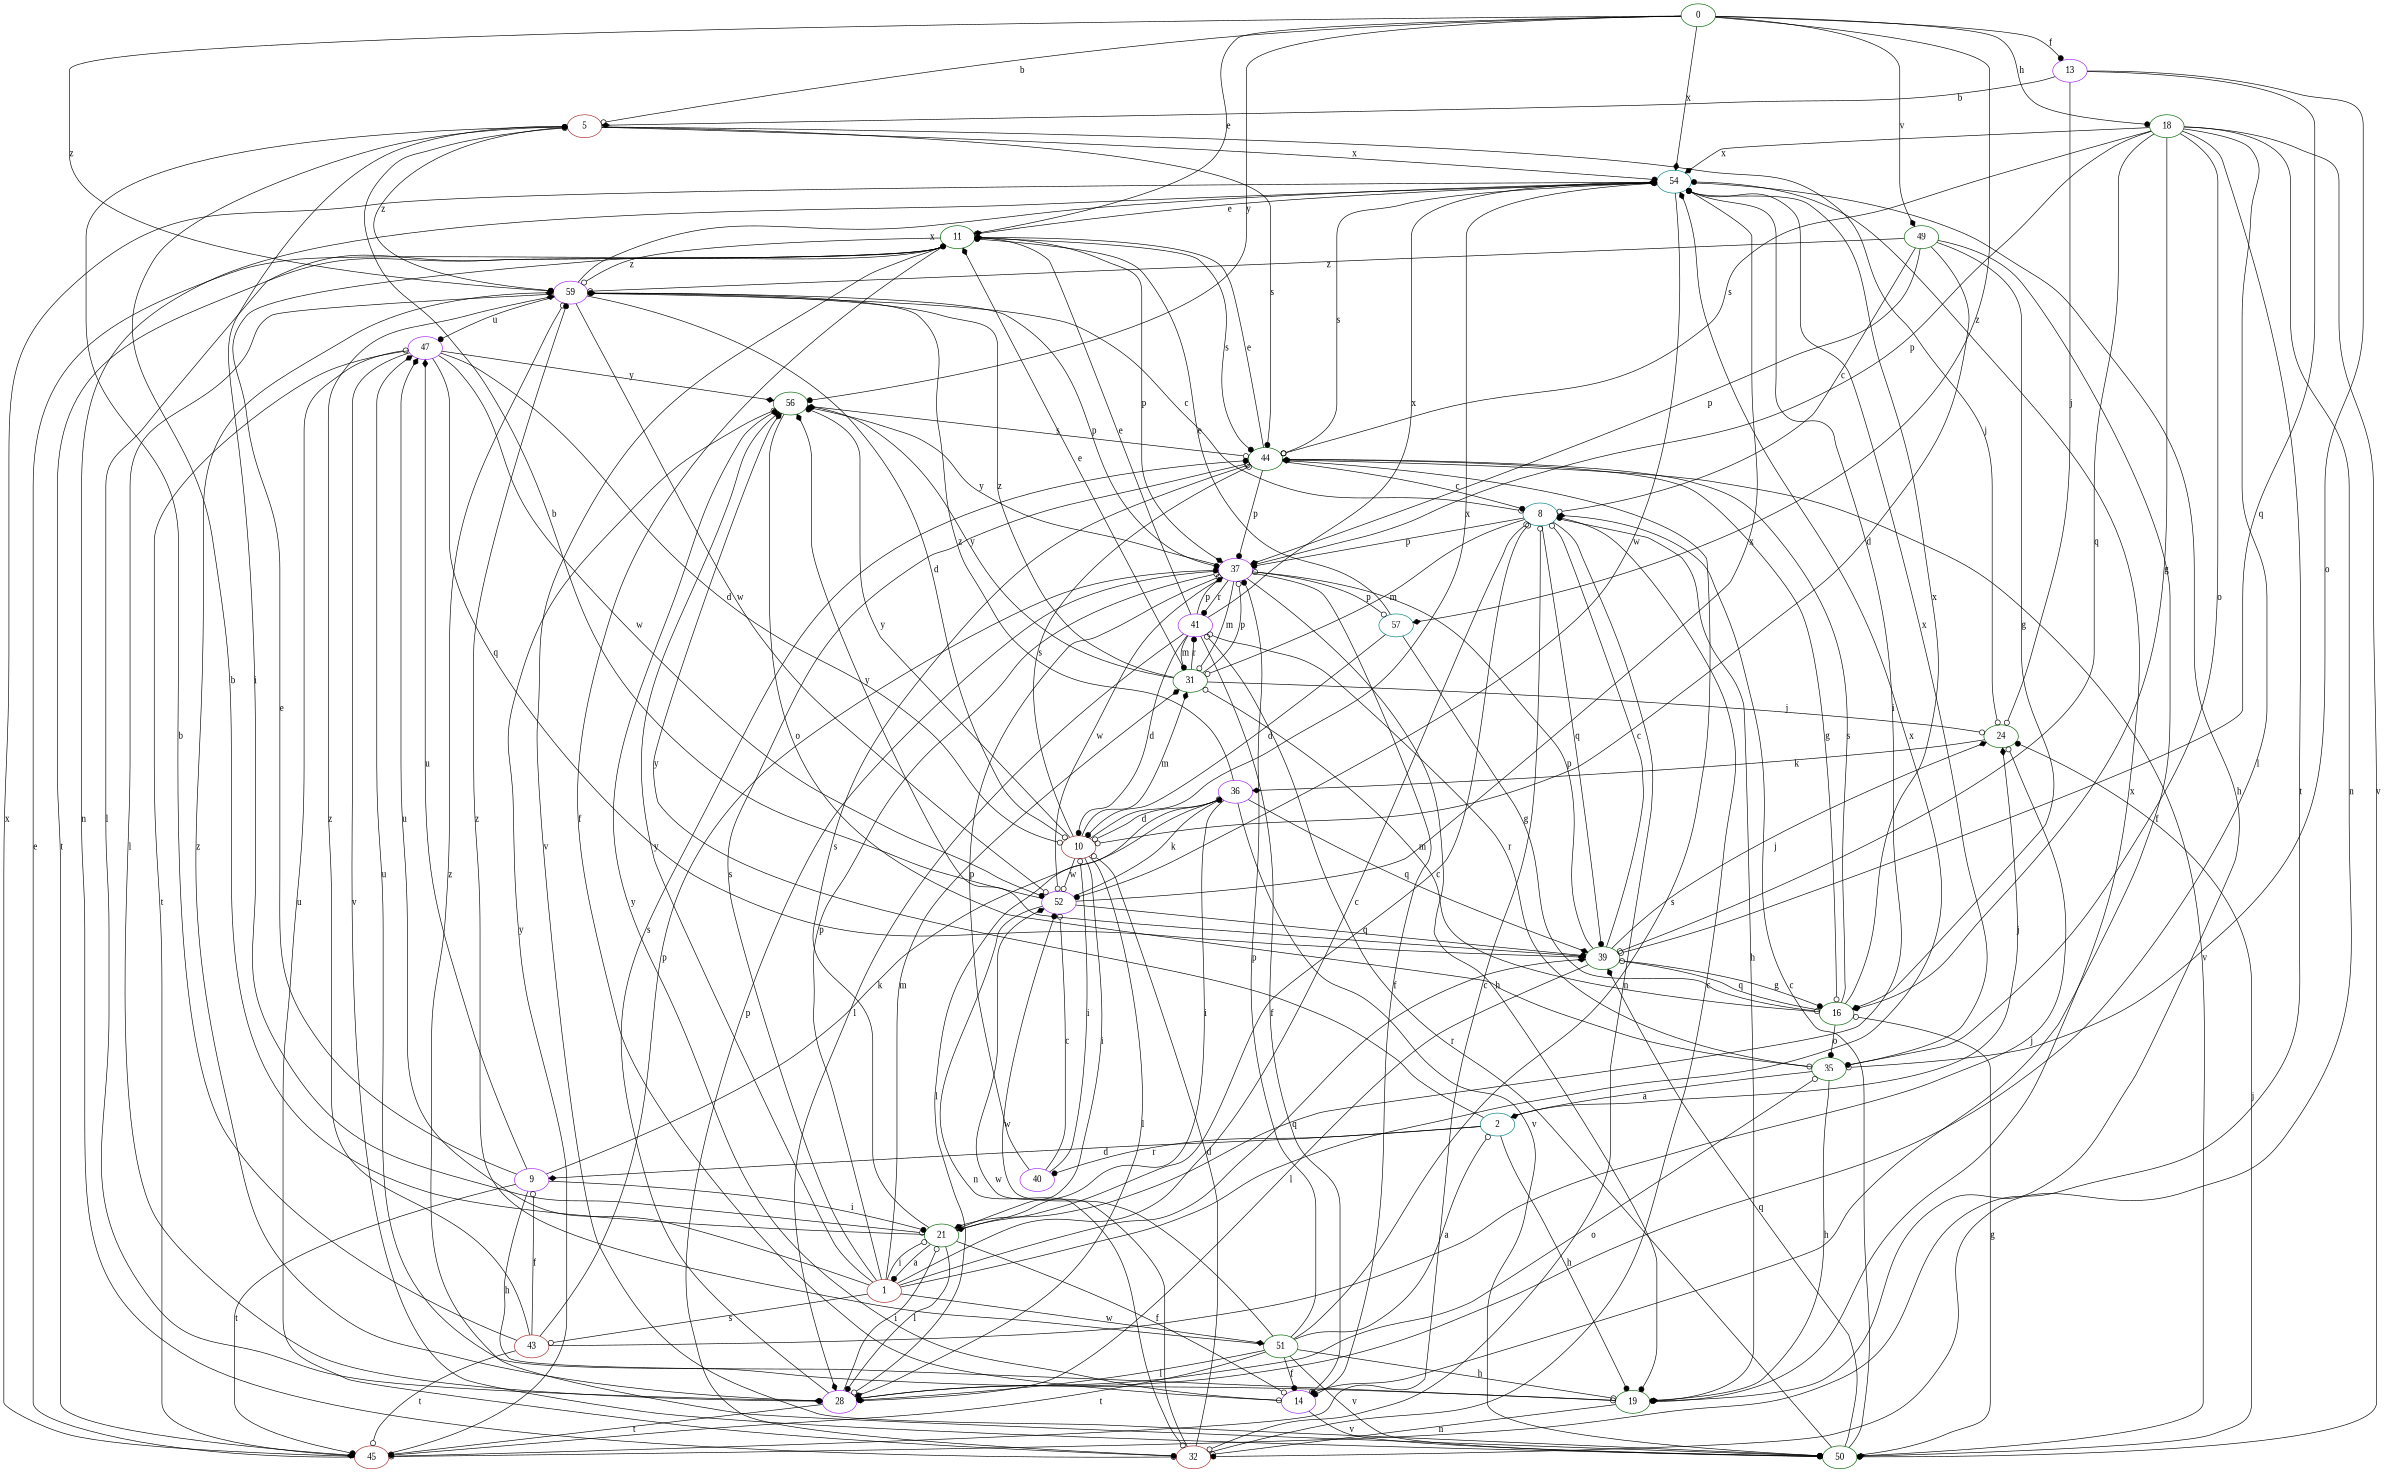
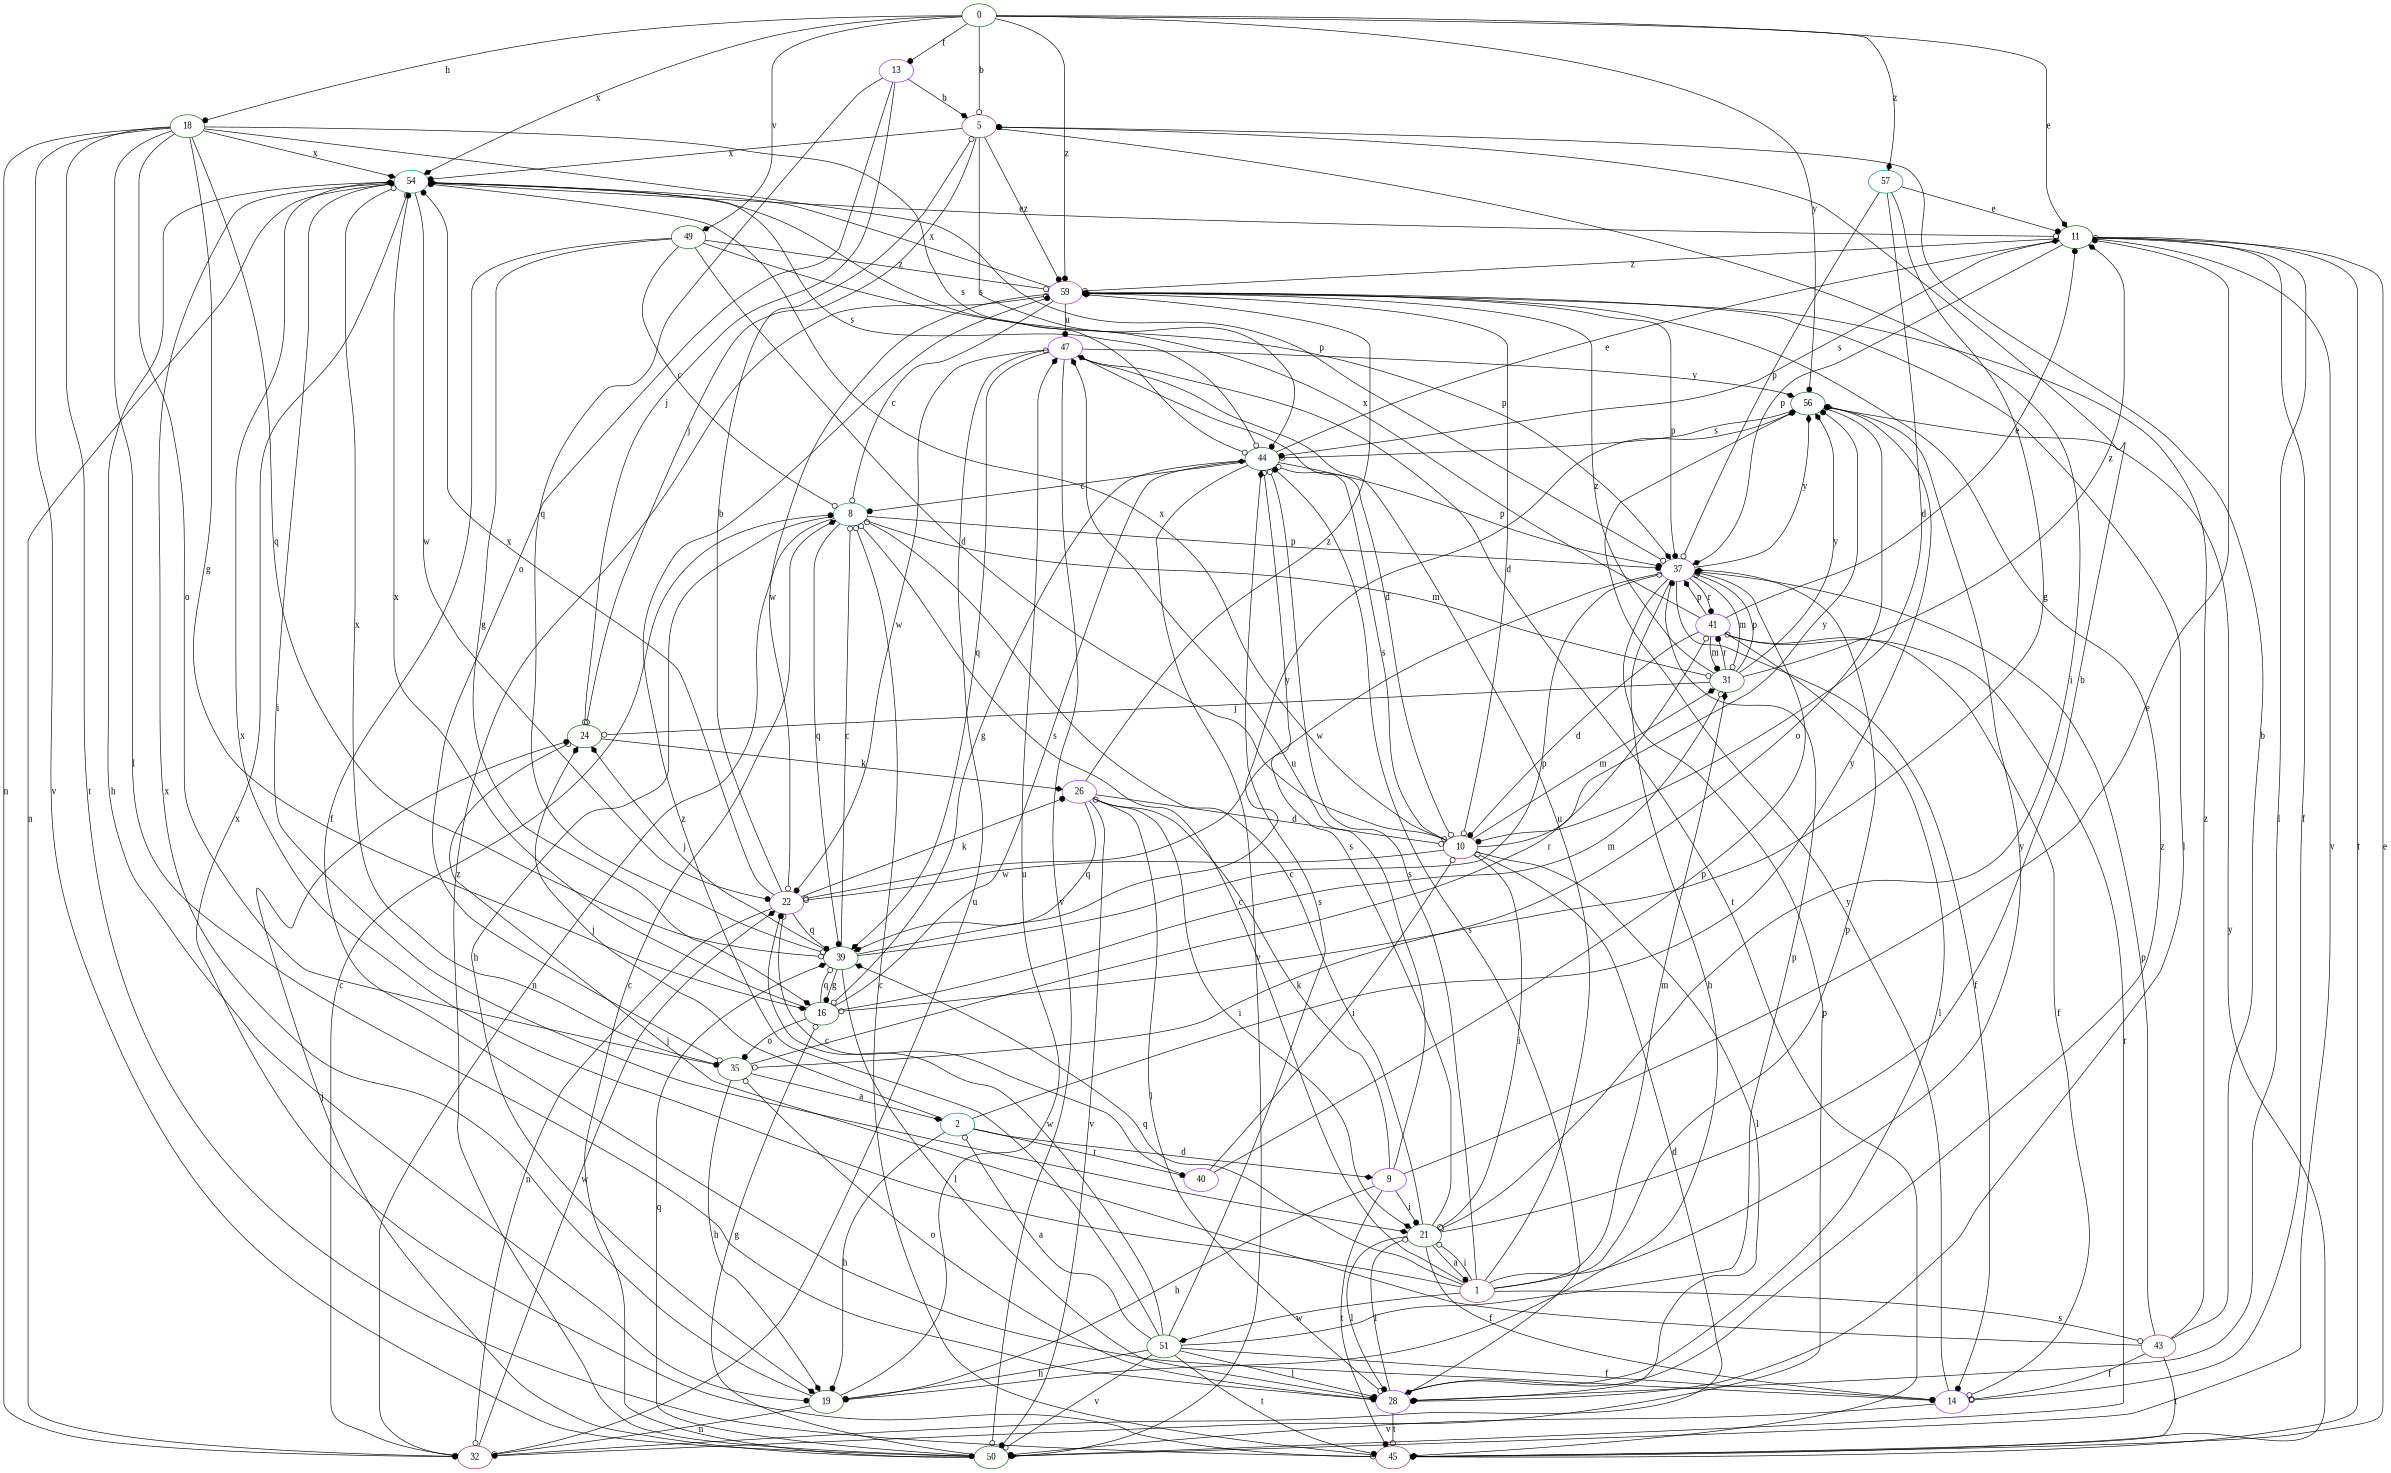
(1080, 459) -> (2111, 459)
(1330, 586) -> (1779, 360)
(1235, 792) -> (1079, 792)
(853, 864) -> (1834, 963)
(1059, 903) -> (787, 903)
(533, 1266) -> (2062, 1384)
